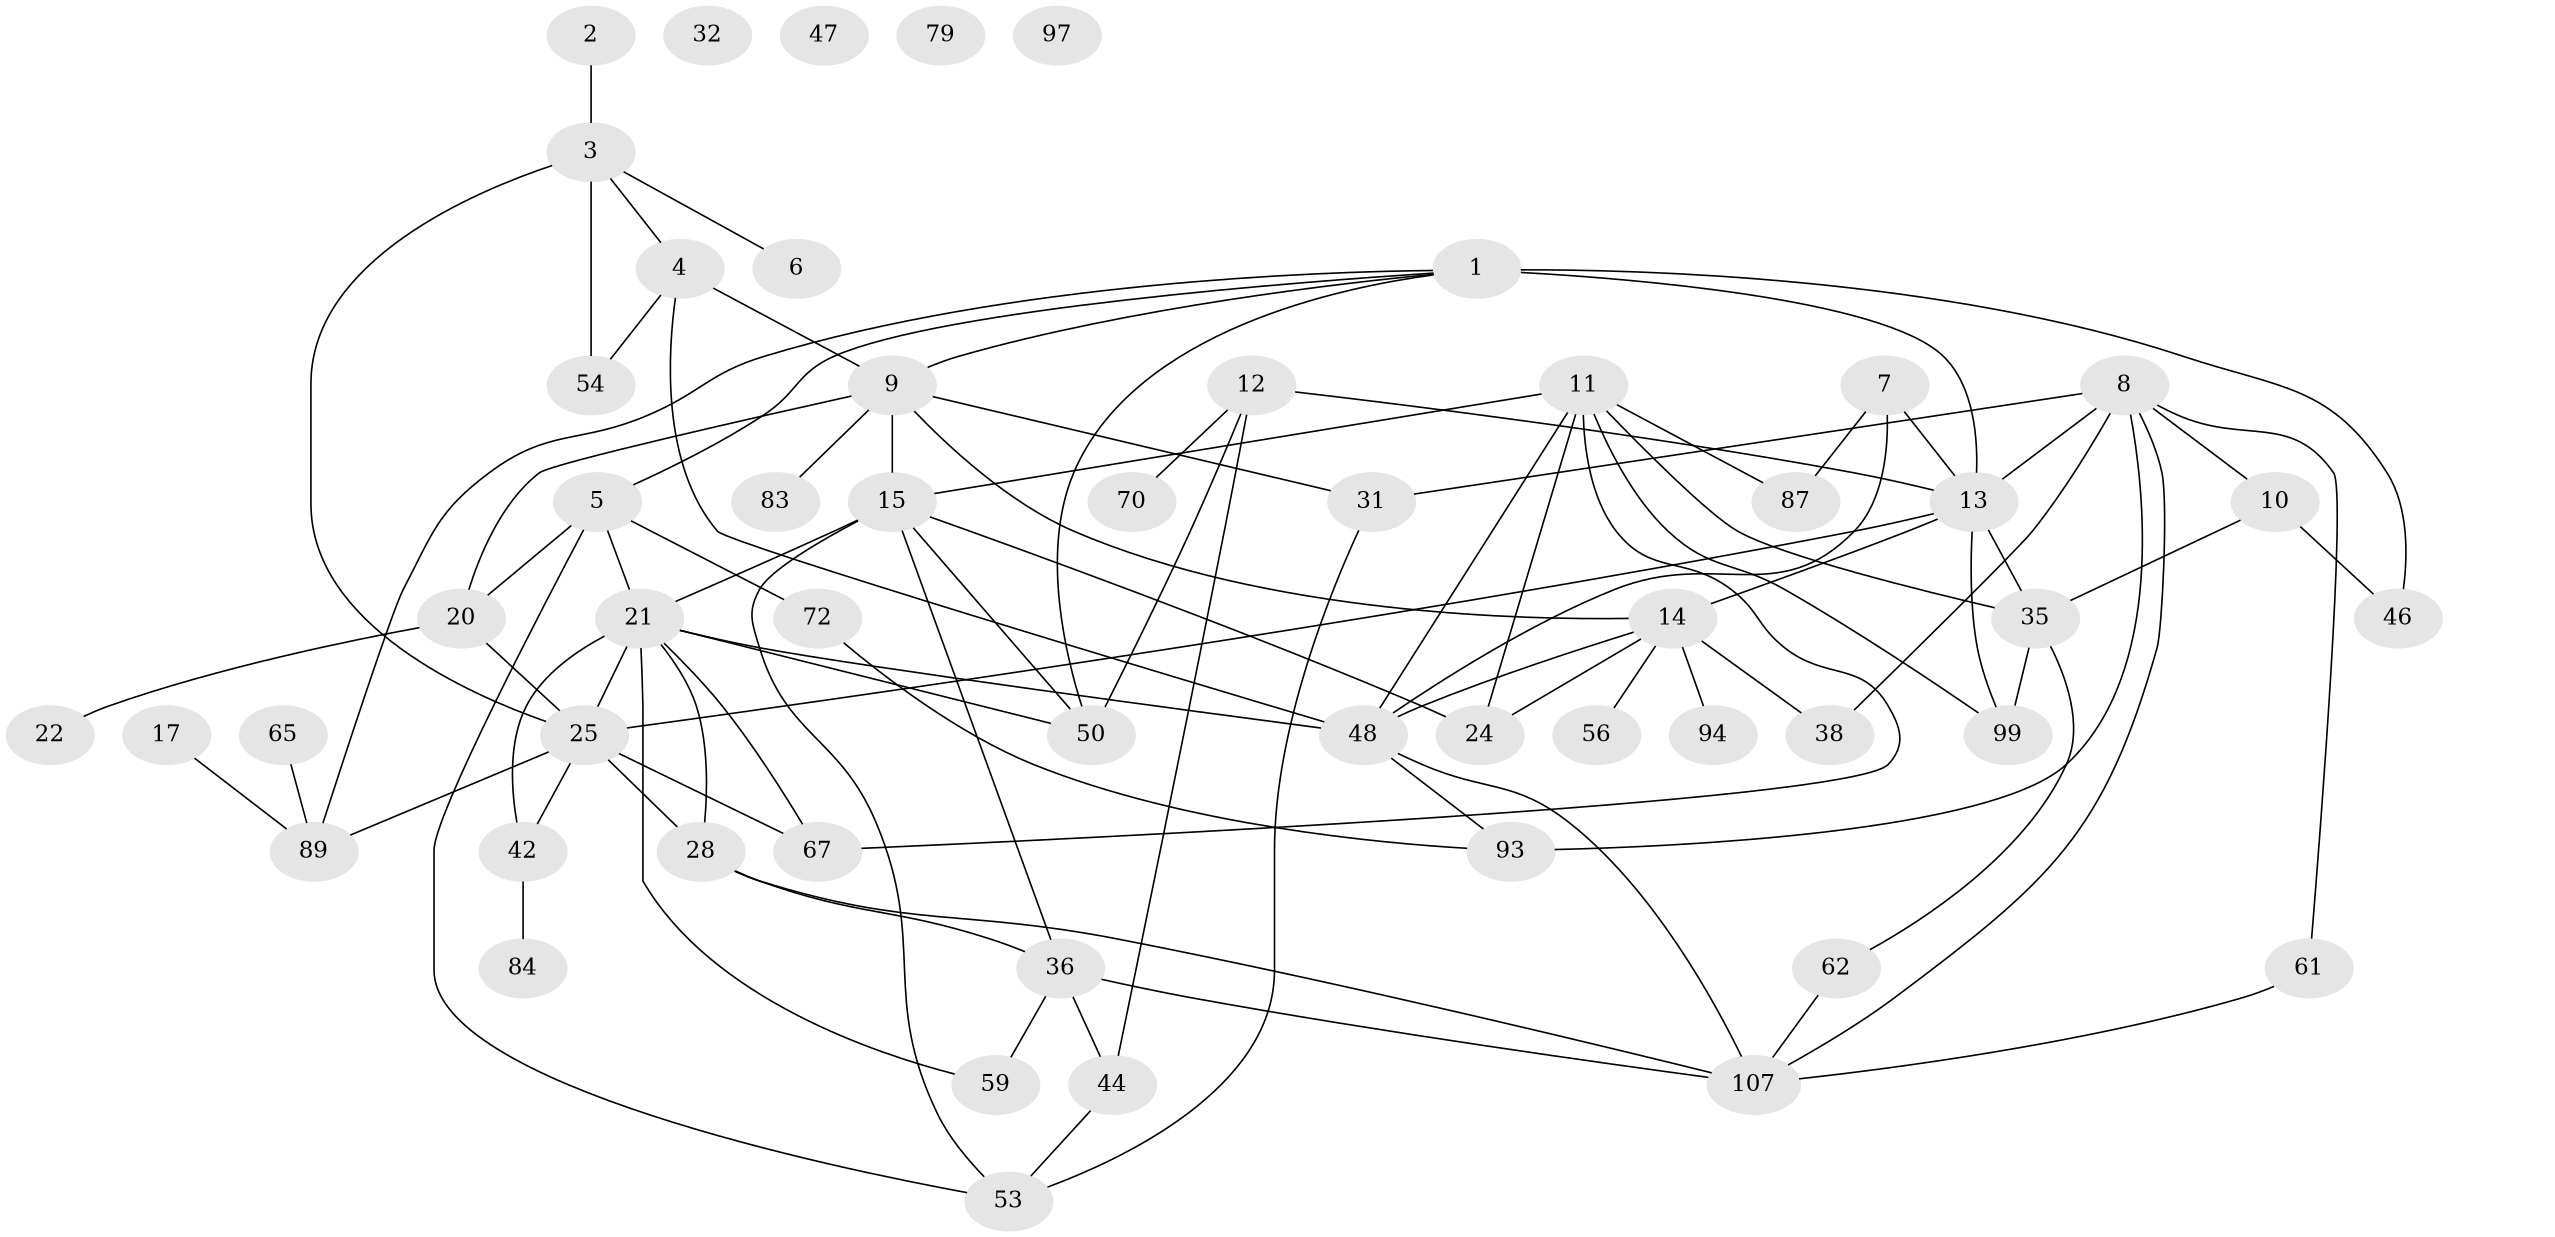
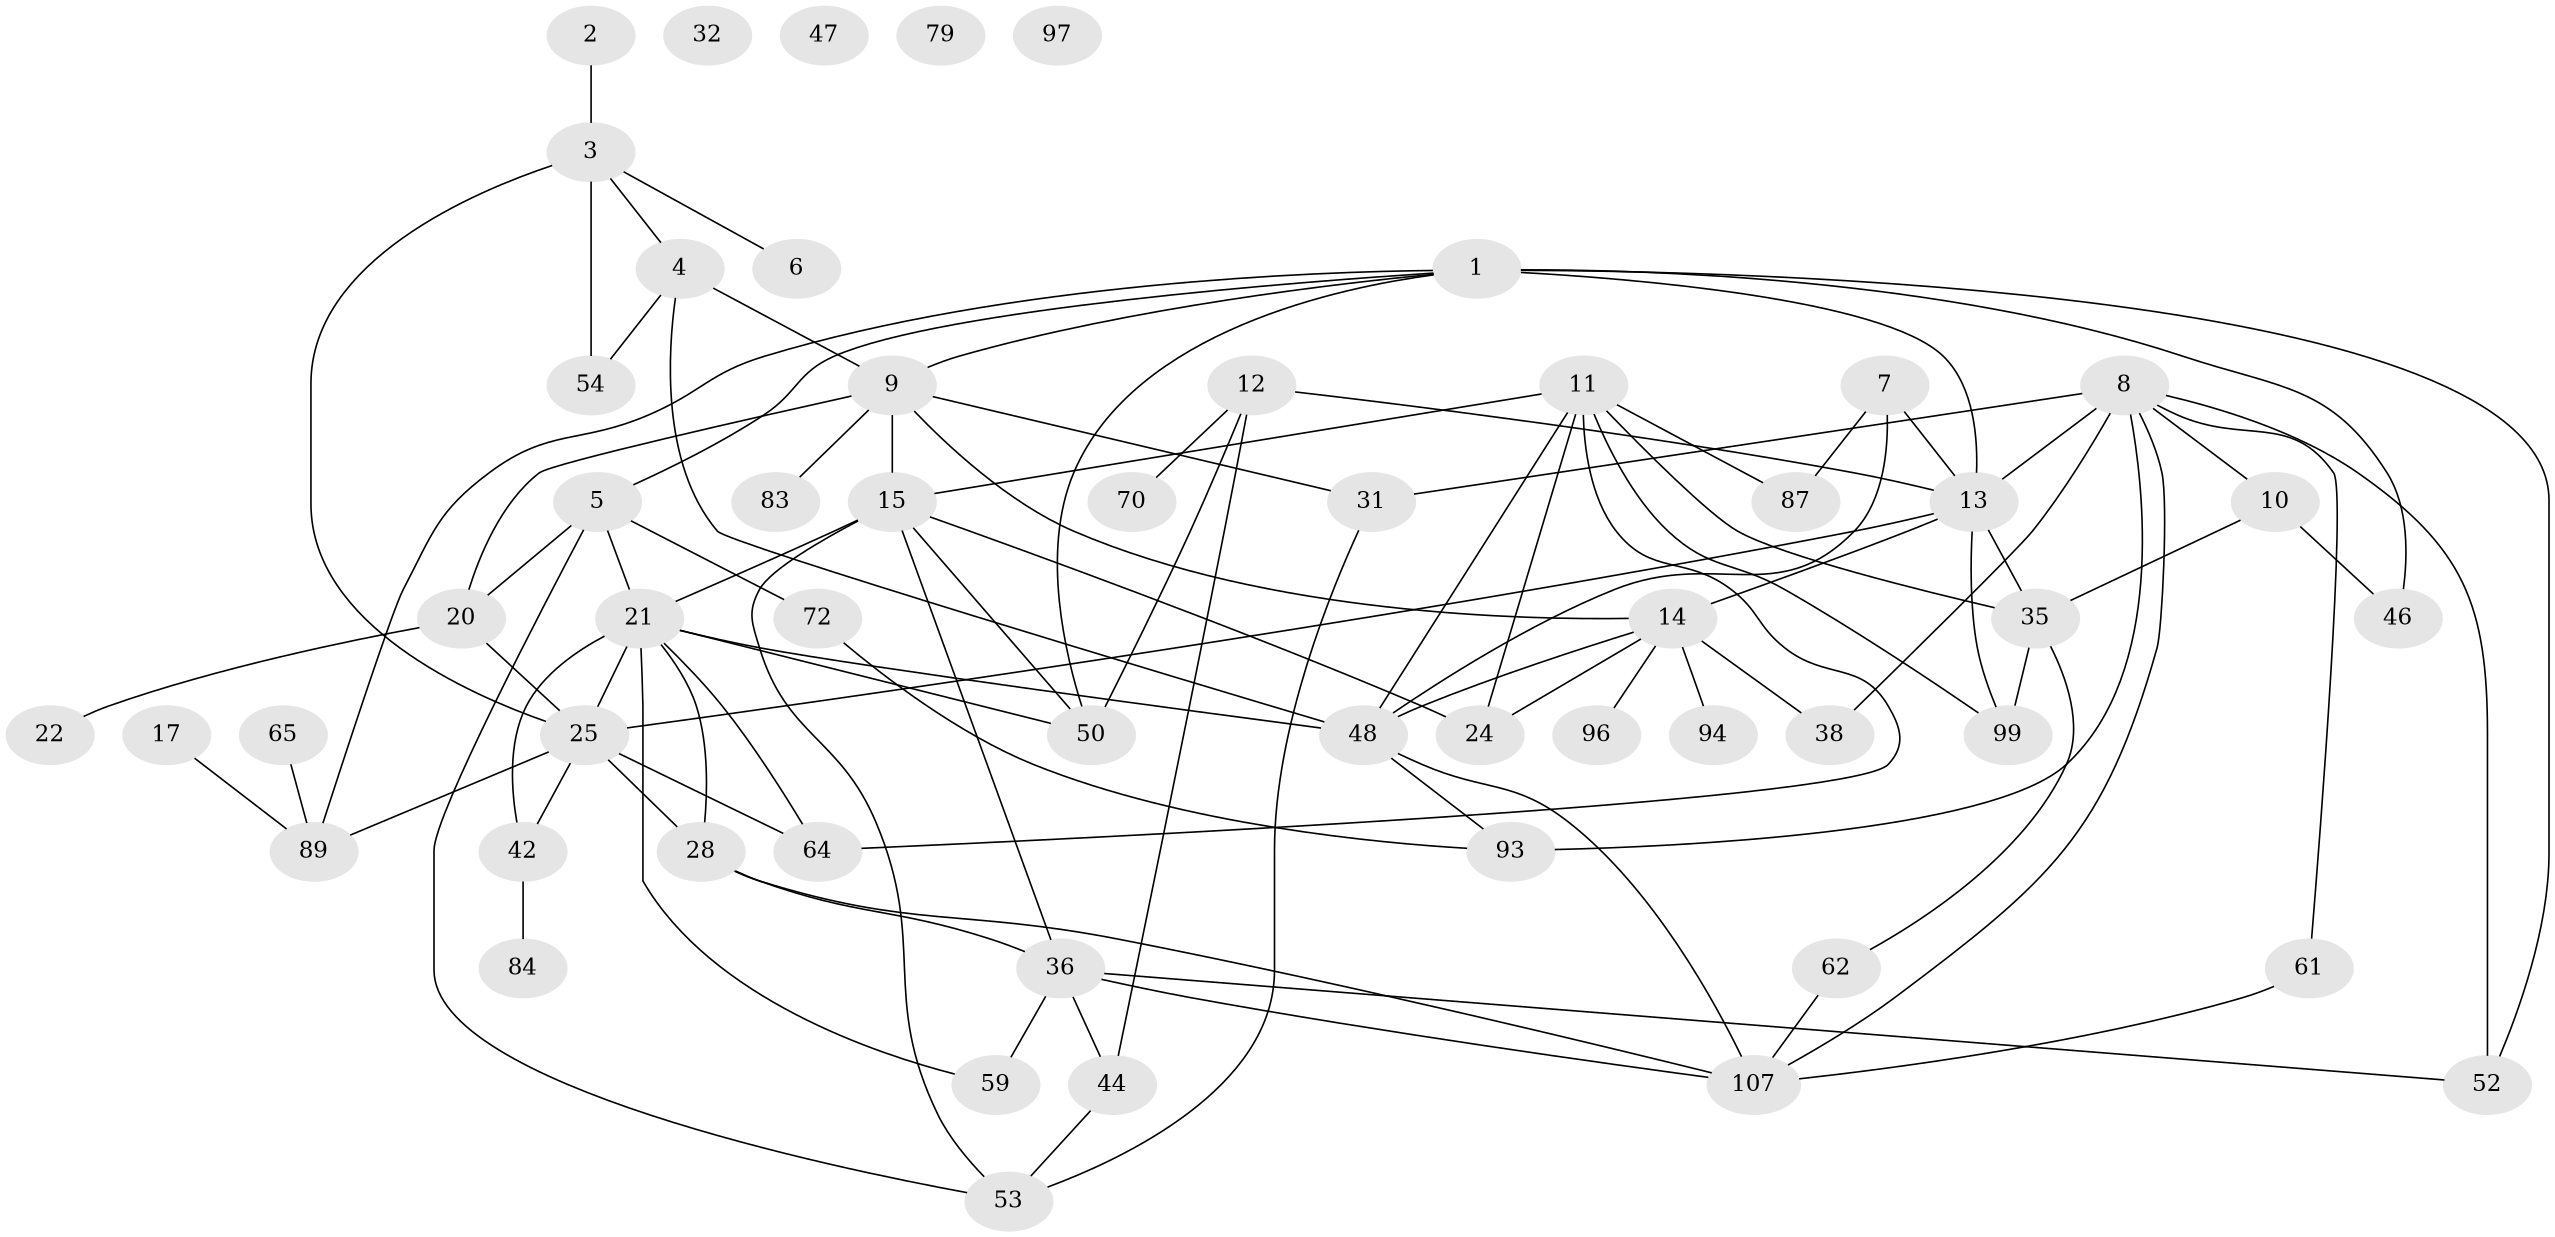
(1597, 735) -> (1597, 735)
(818, 852) -> (818, 852)
none -> (2487, 1085)
